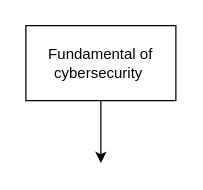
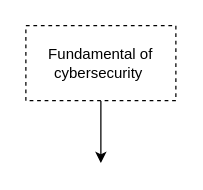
(101, 63) -> (101, 63)
